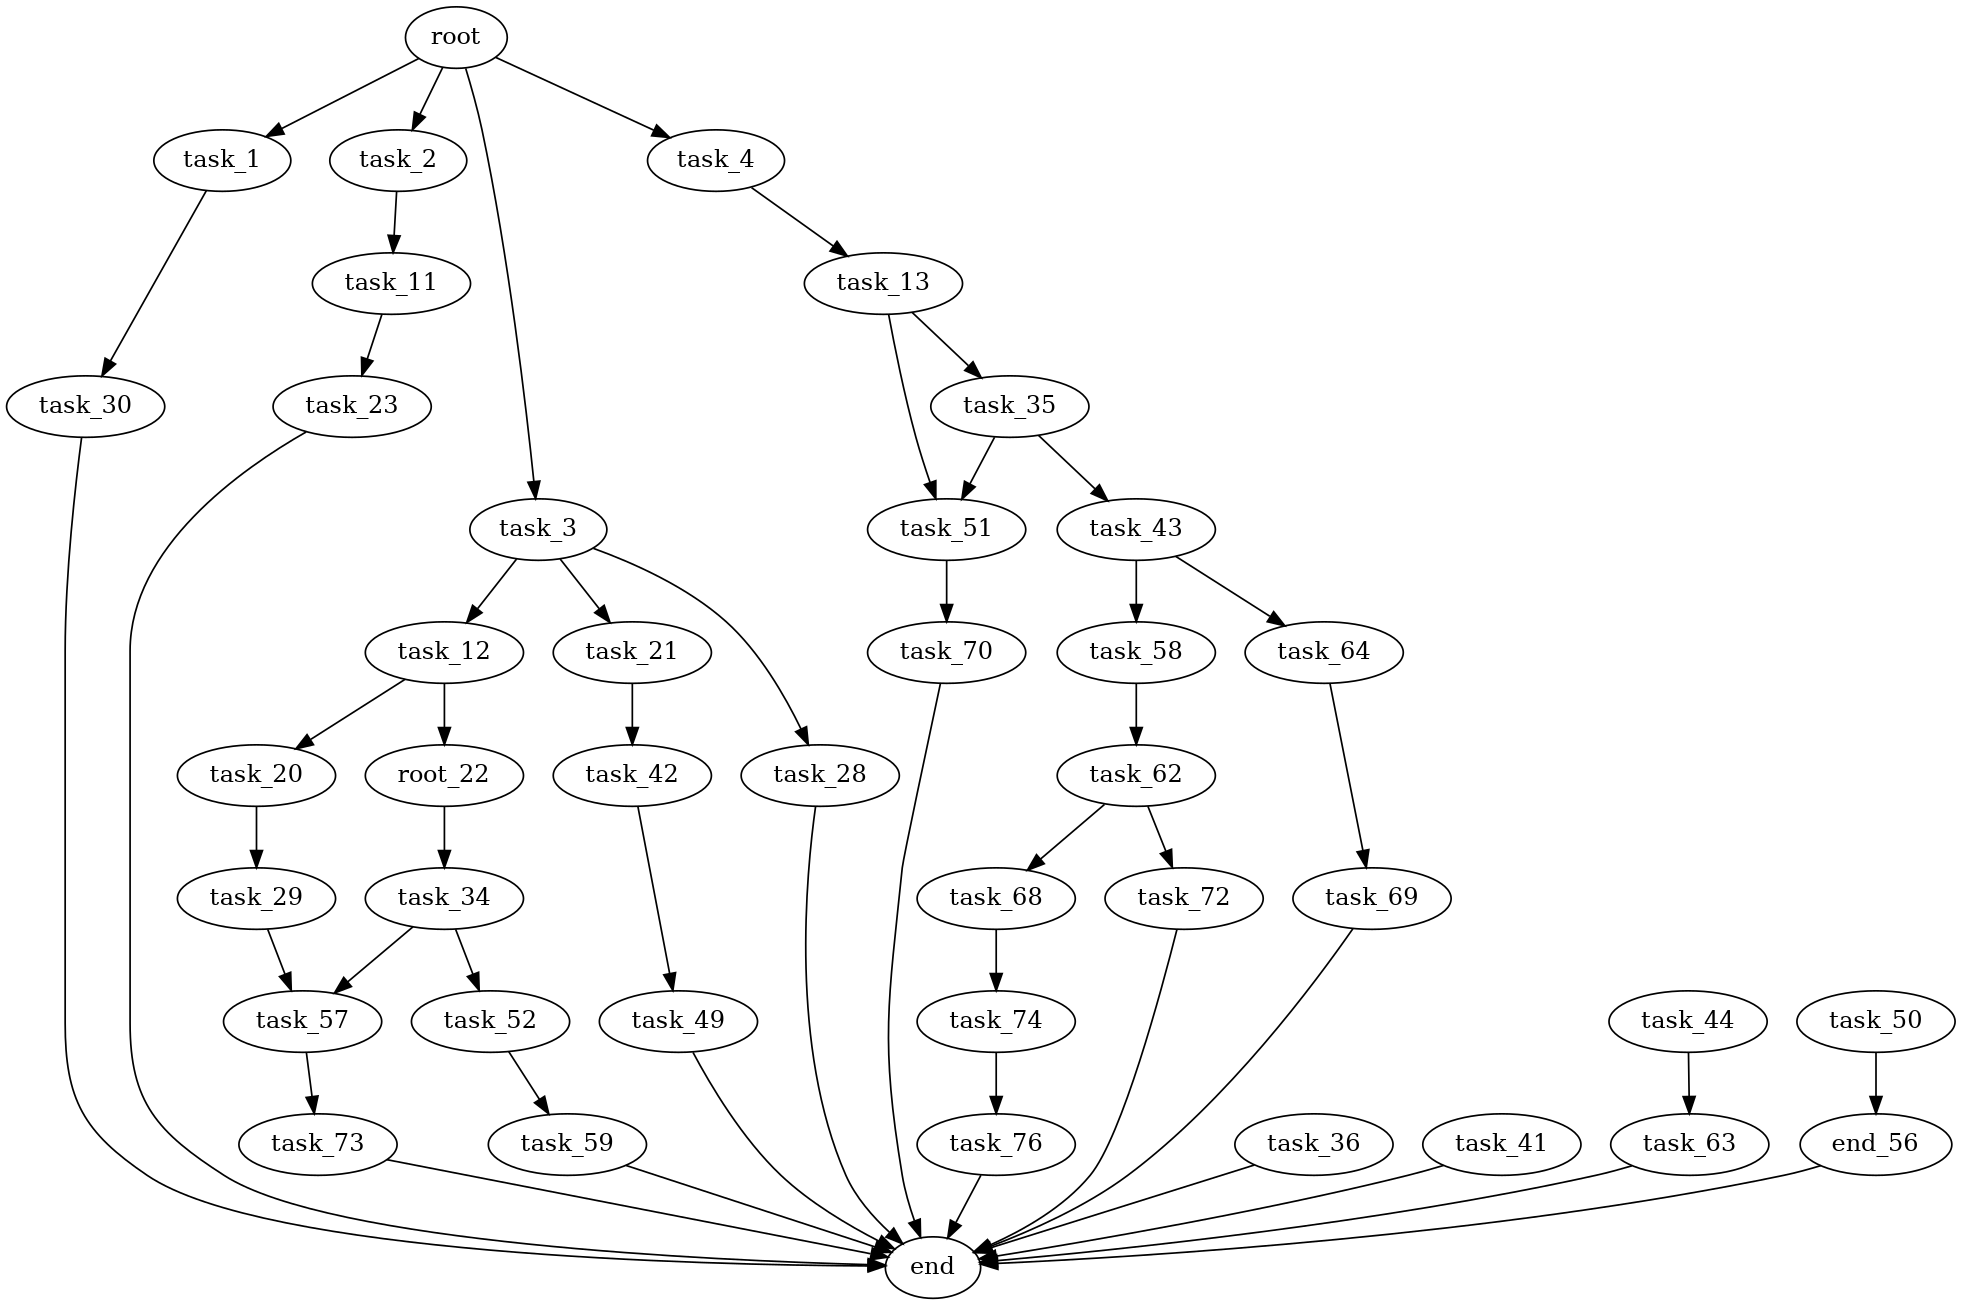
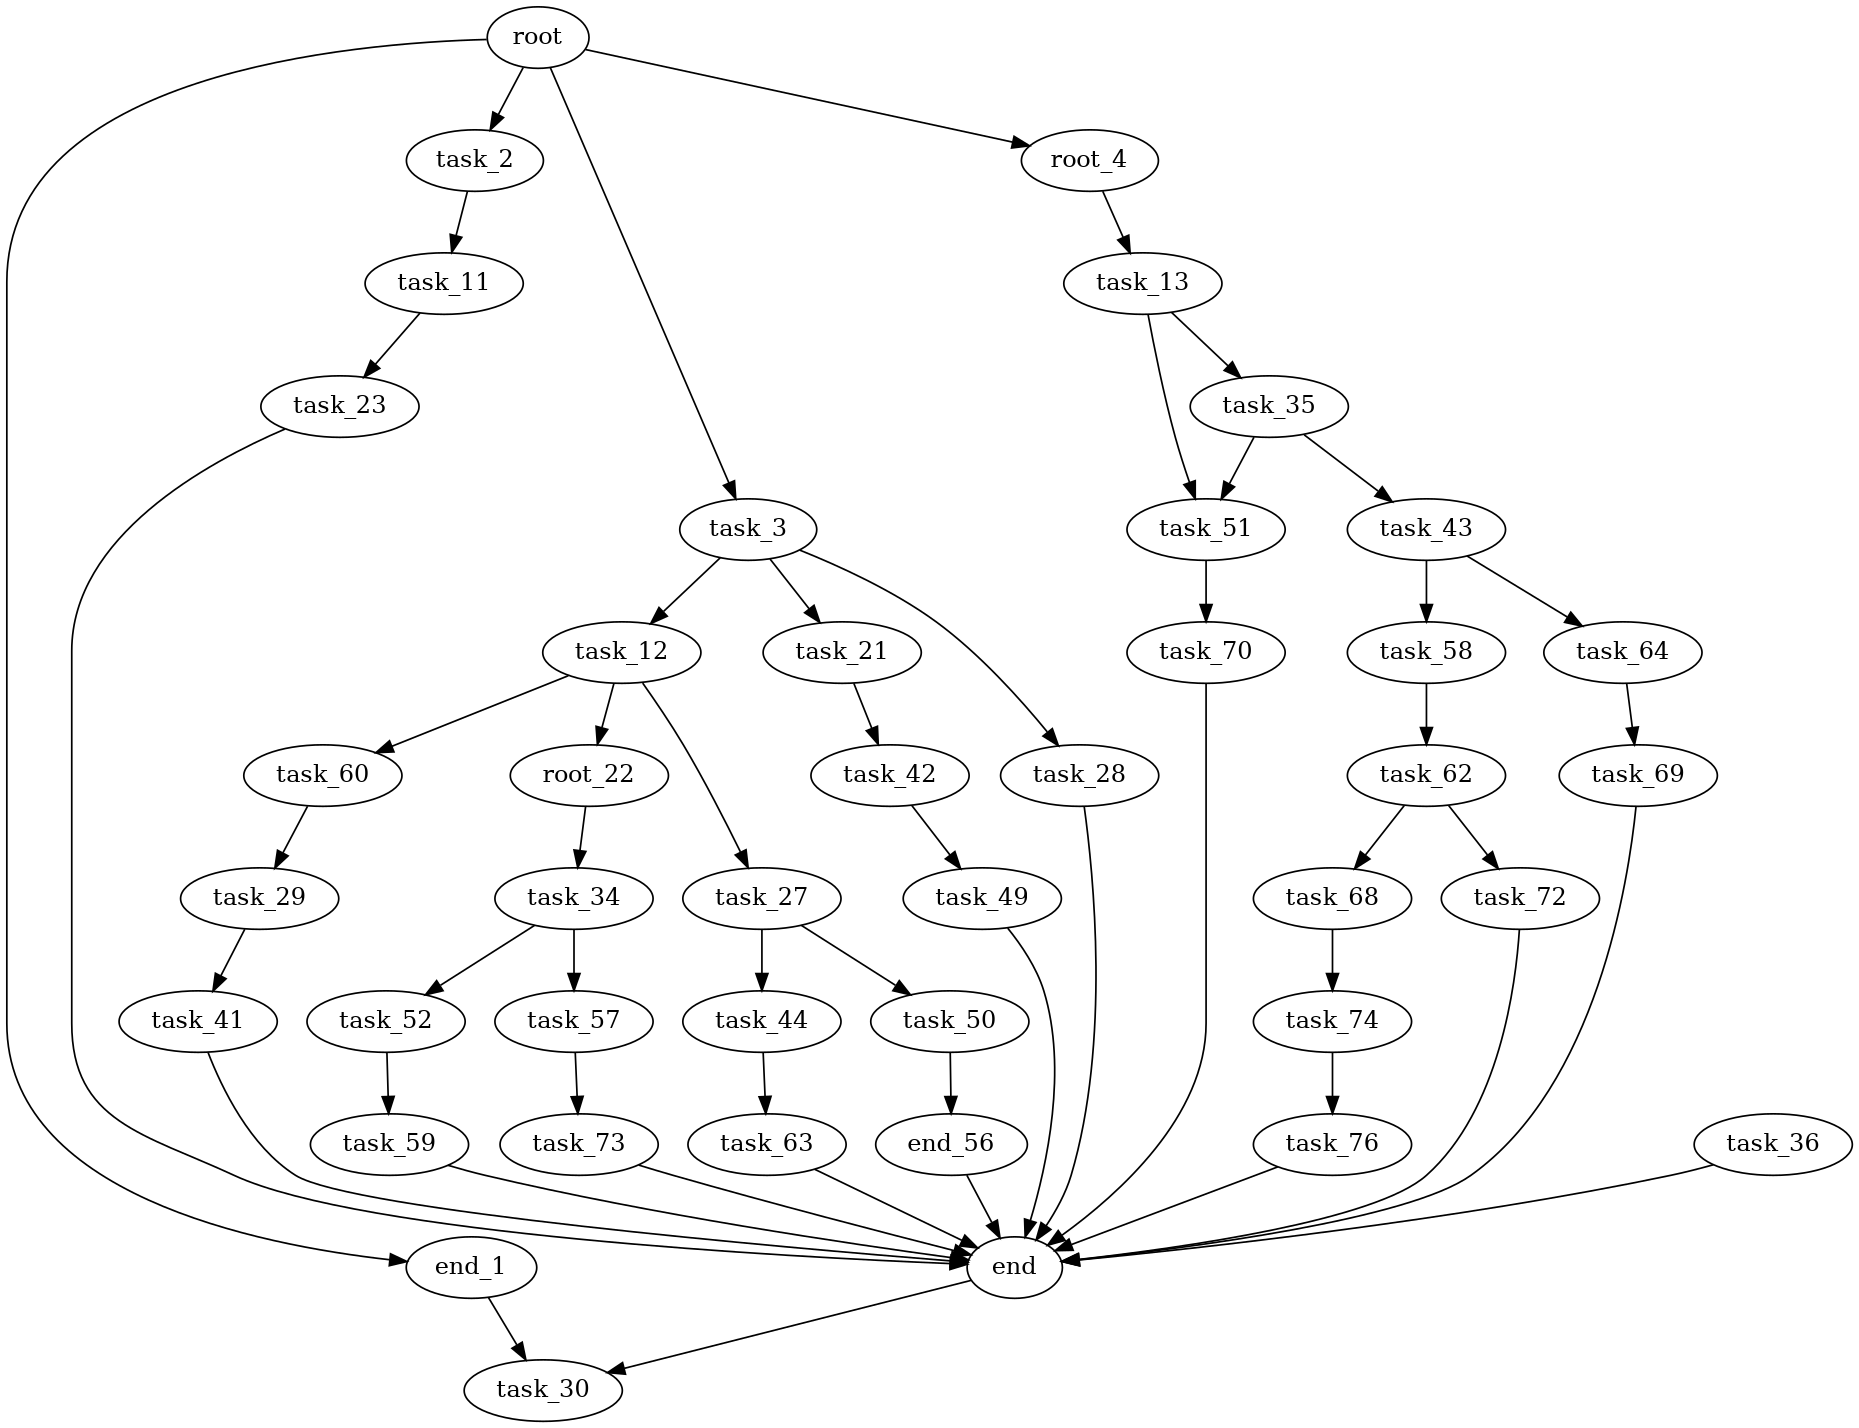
(222, 161) -> (472, 1268)
(716, 161) -> (1090, 161)
(257, 776) -> (323, 776)
none -> (762, 899)
(276, 952) -> (233, 953)
(132, 1164) -> (798, 1324)
